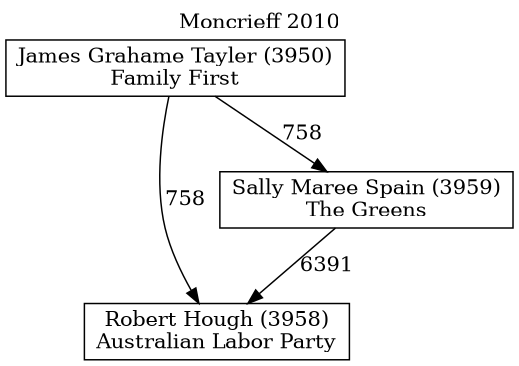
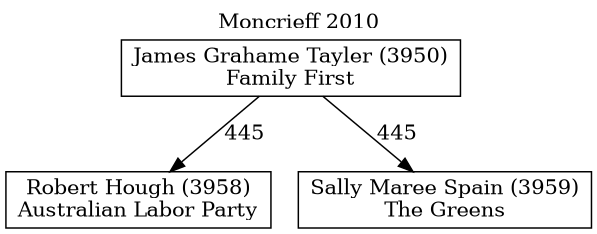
(303, 134) -> (398, 134)
(186, 200) -> (245, 134)
(297, 261) -> none
